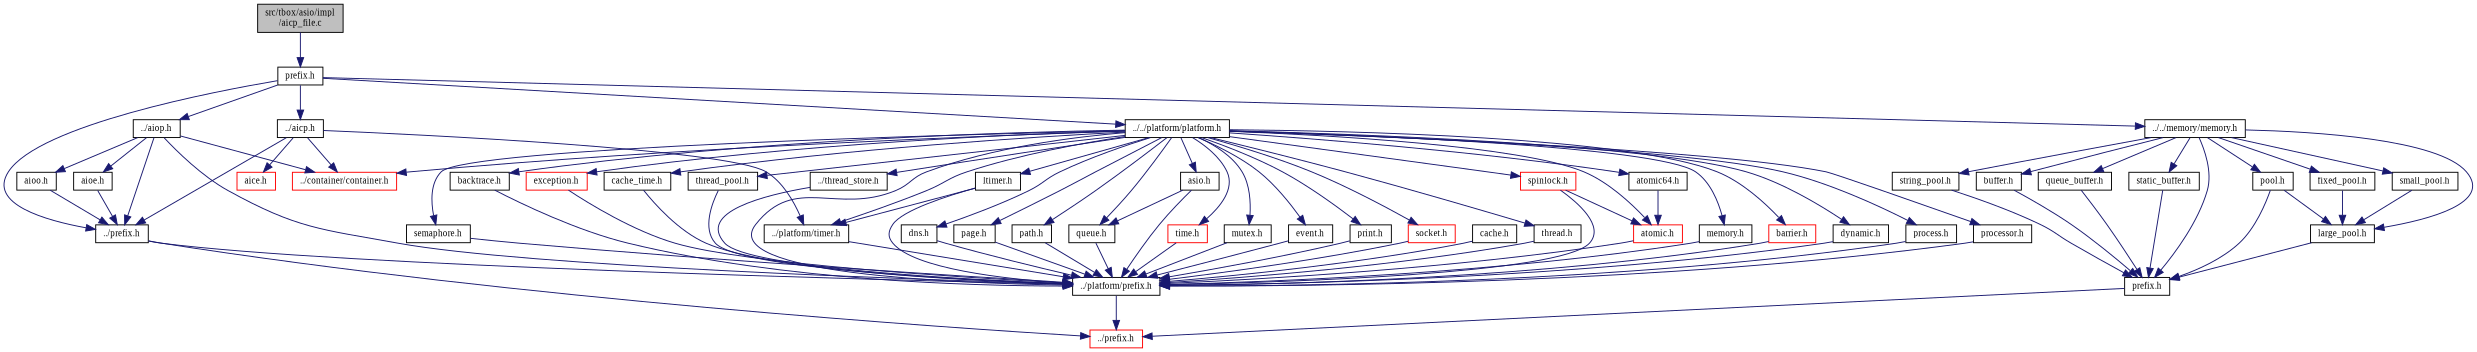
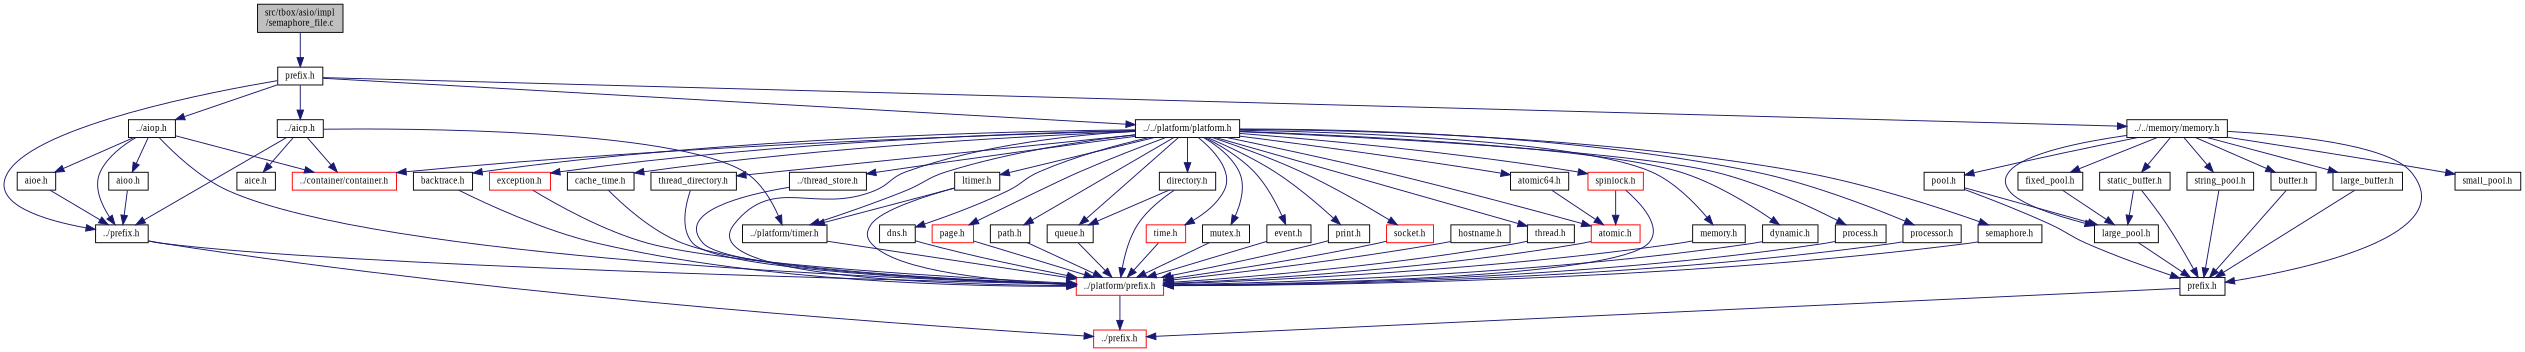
(300, 18) -> (300, 18)
(256, 181) -> (256, 181)
(723, 181) -> (694, 181)
(1200, 181) -> (1188, 181)
(2075, 181) -> (2368, 181)
(2388, 205) -> (2131, 203)
(974, 234) -> (953, 234)
(1495, 234) -> (1480, 234)
(1792, 234) -> none
(1116, 286) -> (1120, 286)
